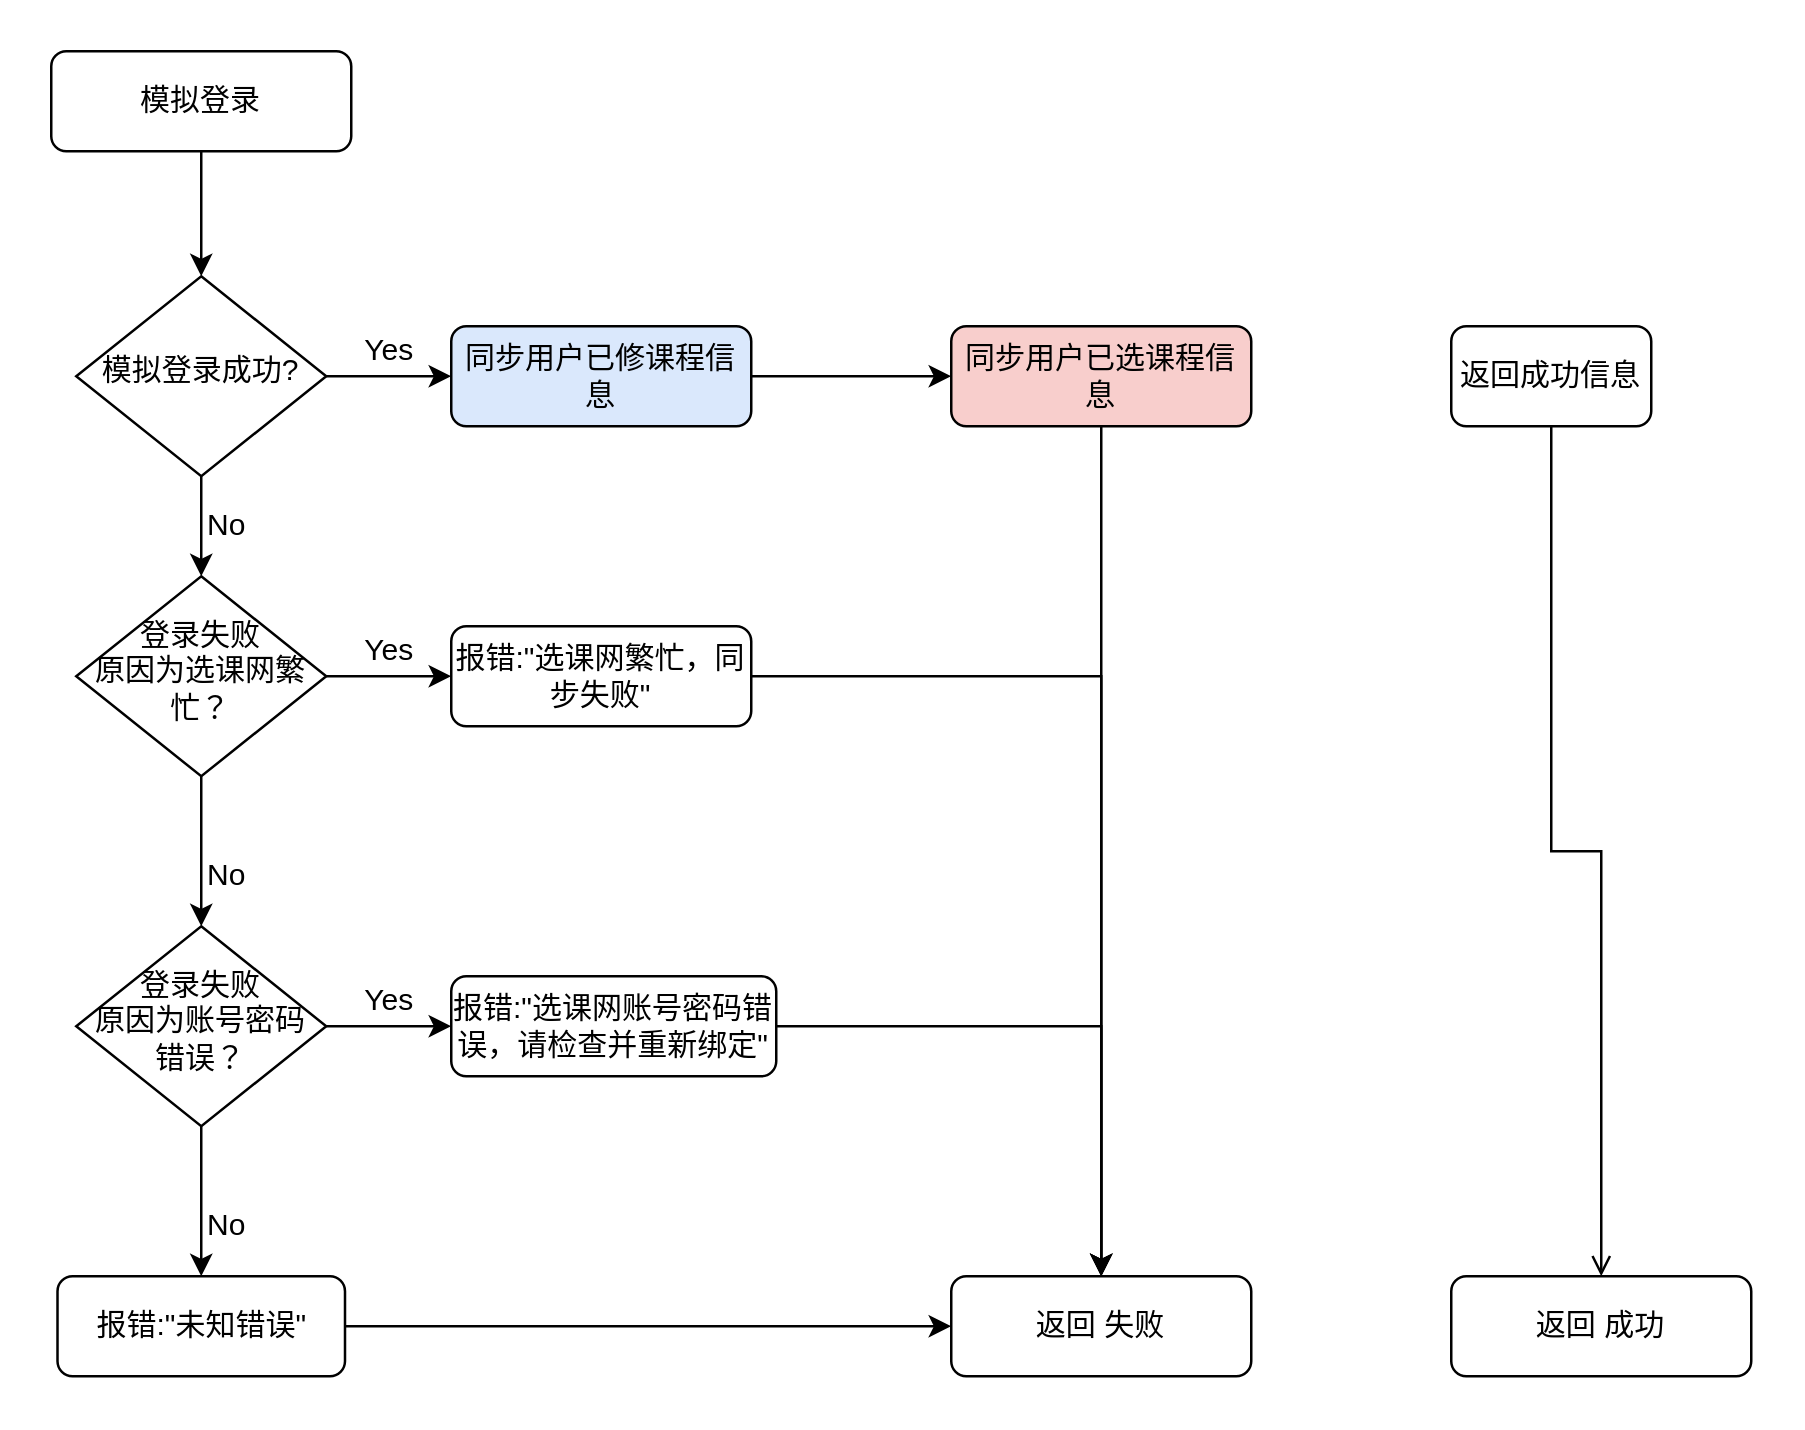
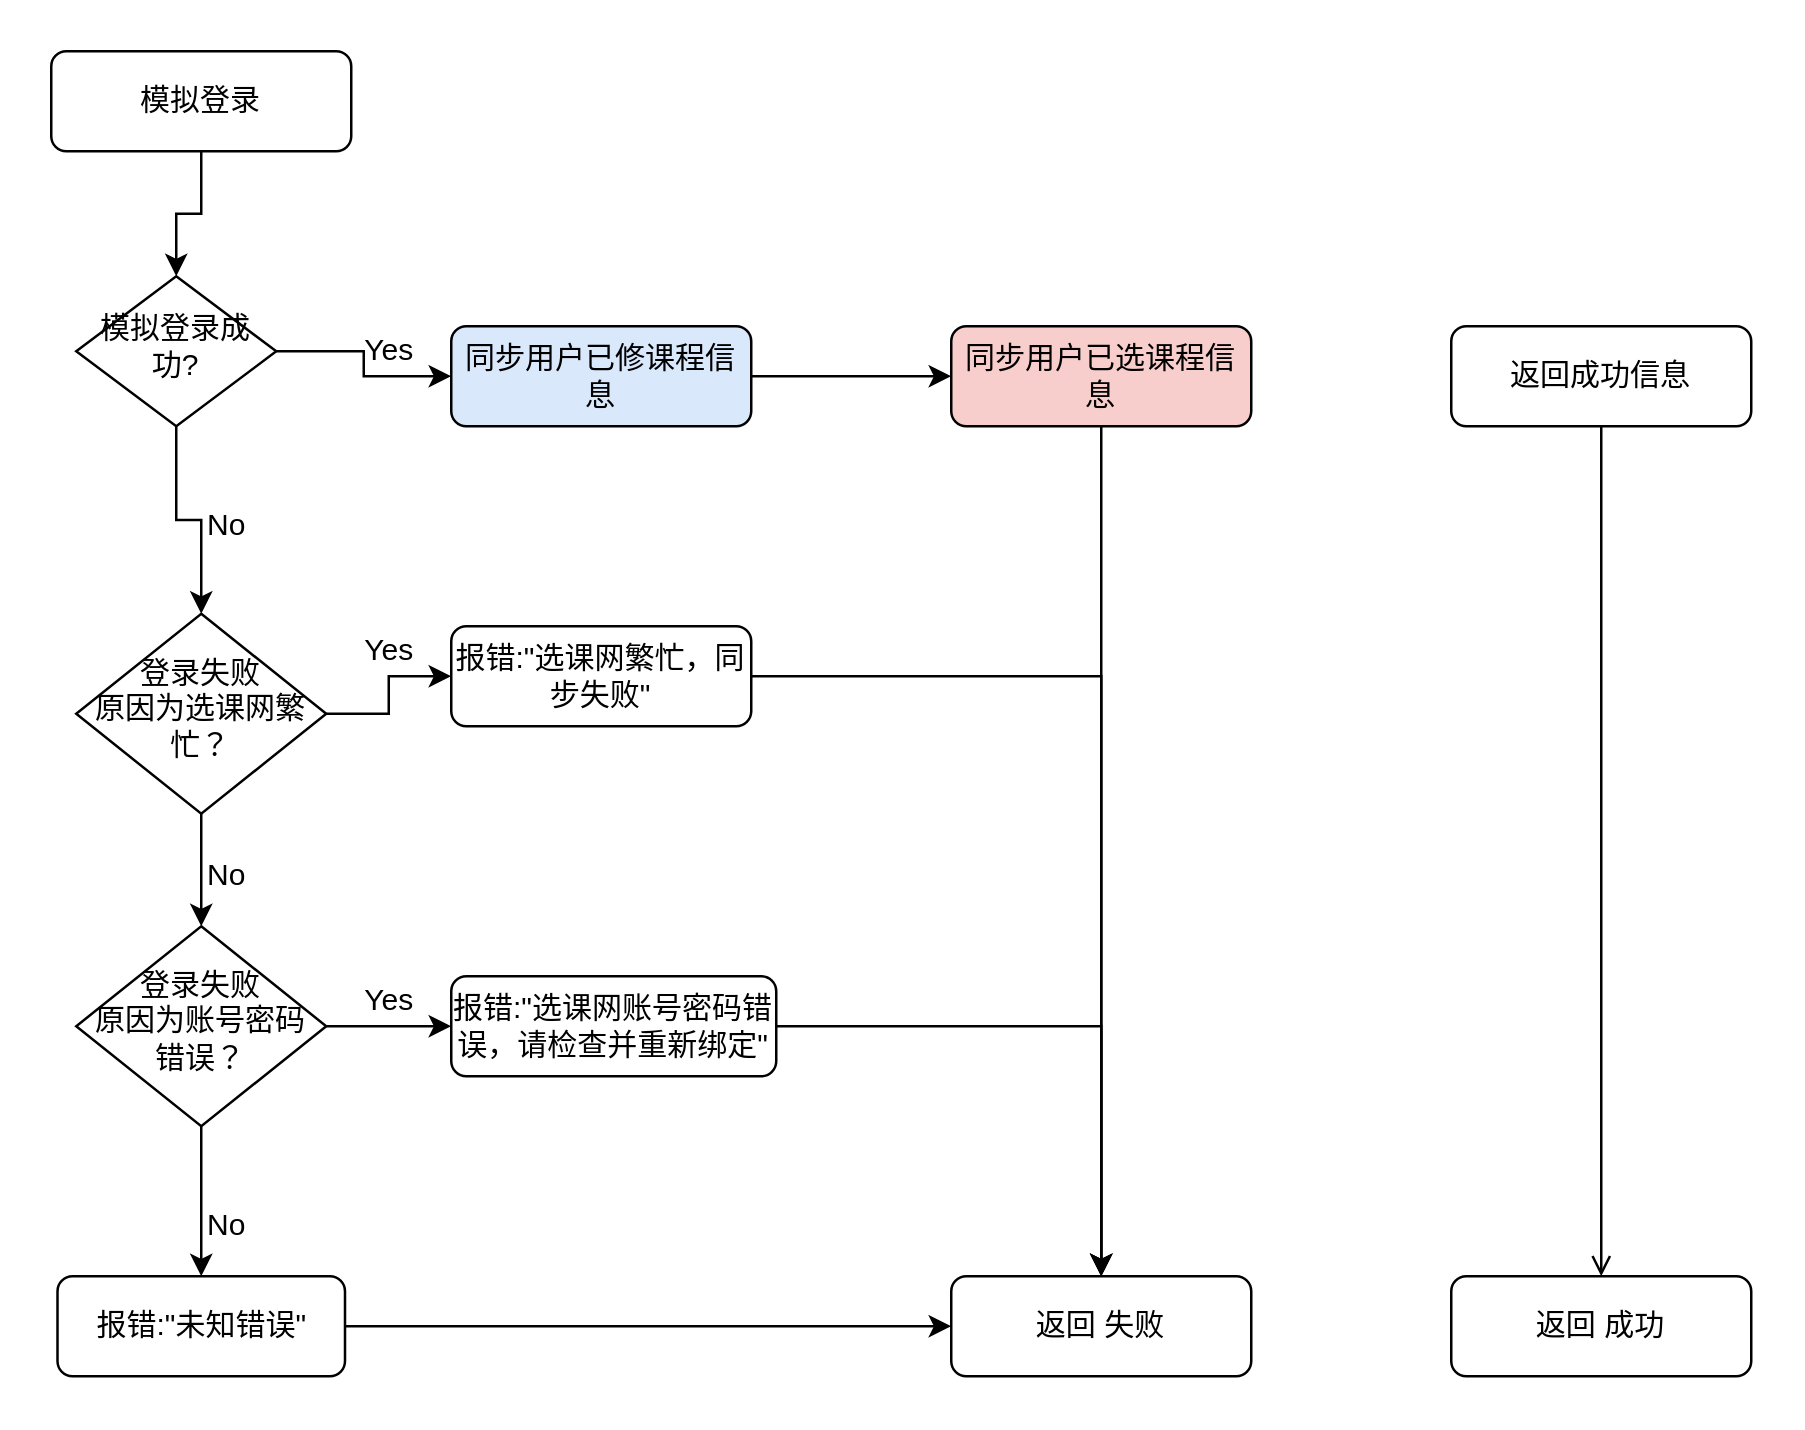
(201, 376) -> (176, 351)
(1551, 376) -> (1601, 376)
(201, 676) -> (201, 714)
